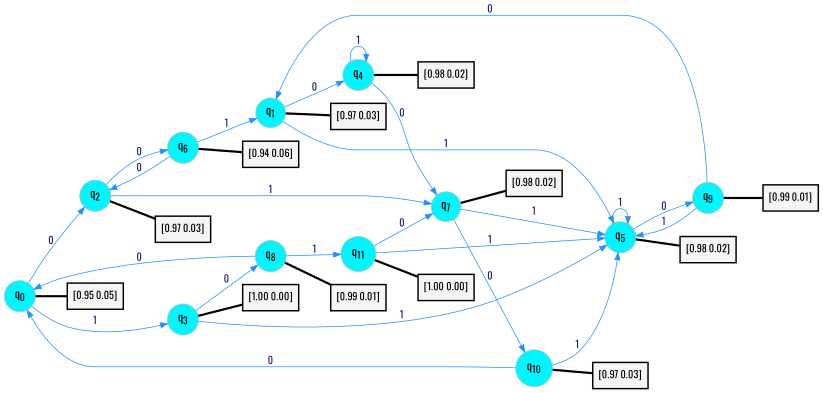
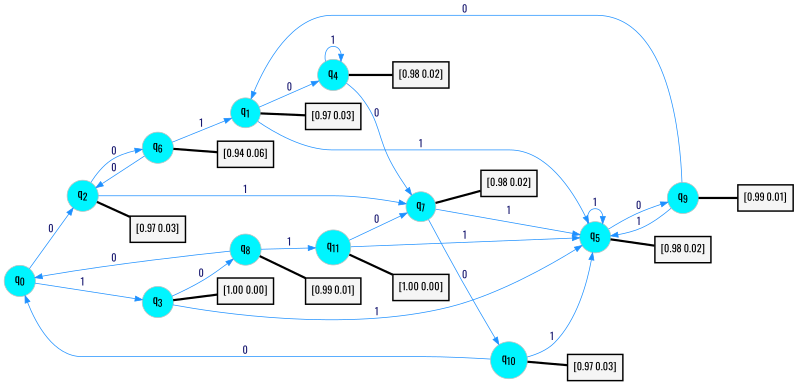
(95, 296) -> none
